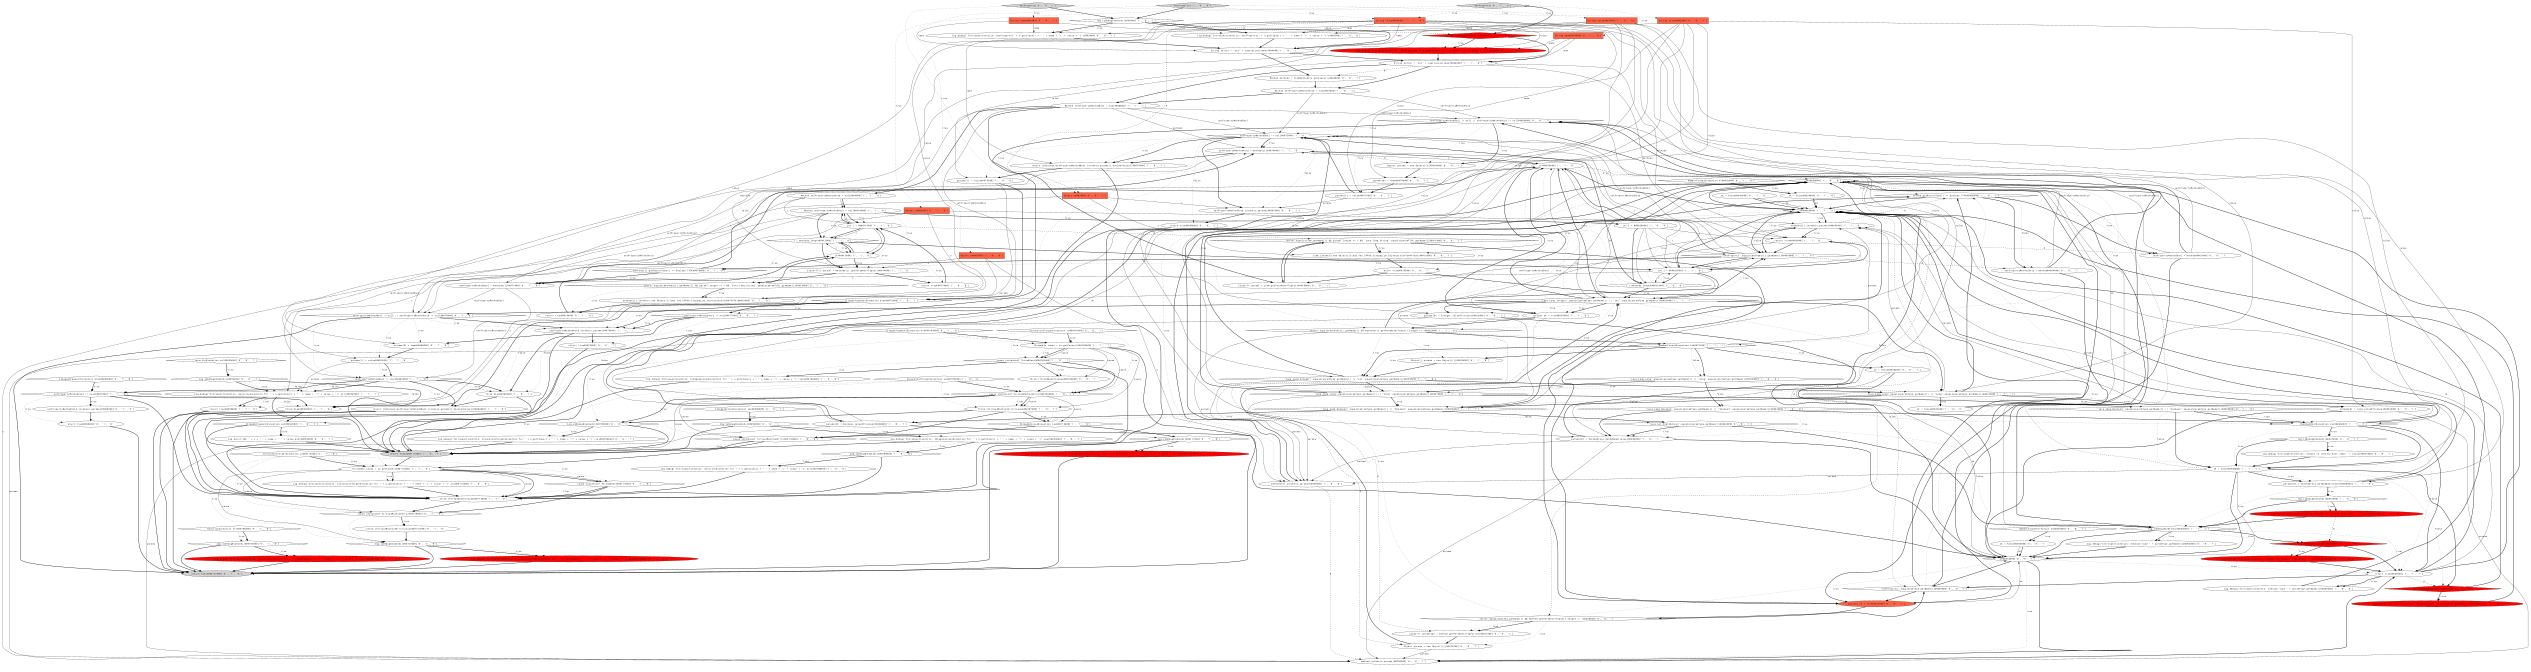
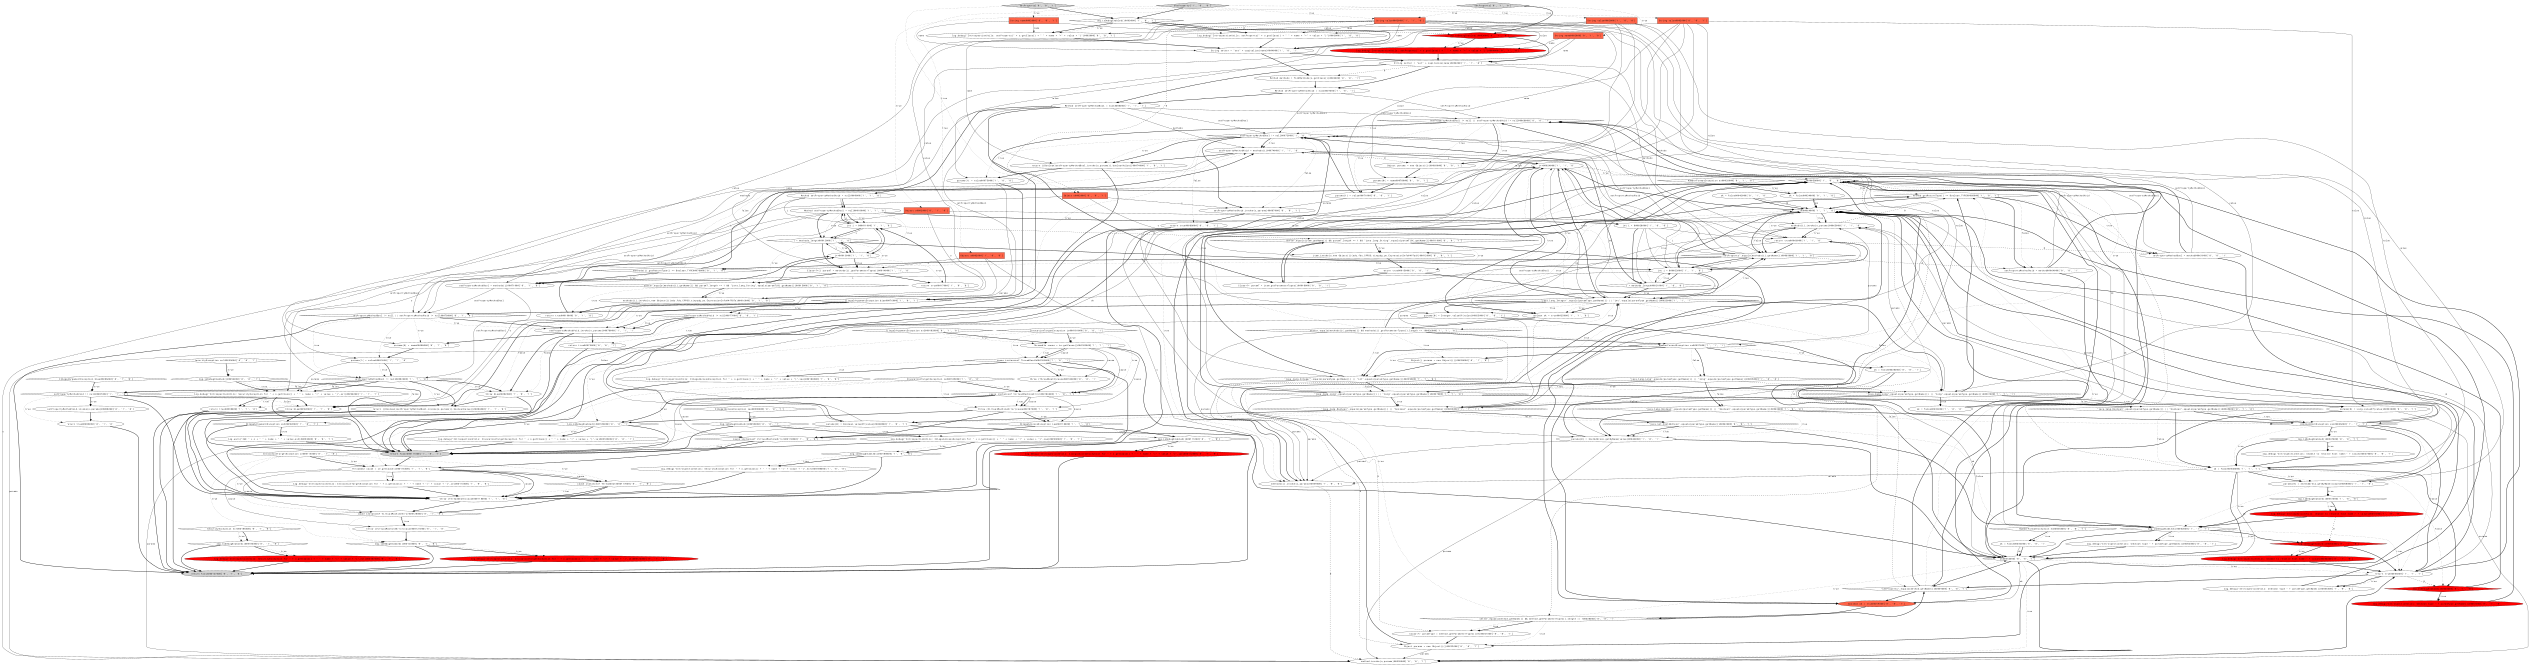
(1718, 191) -> none
(1999, 417) -> (2161, 566)
(229, 514) -> (231, 506)
